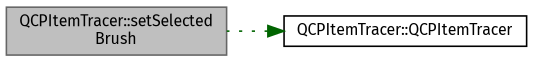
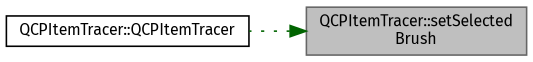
(247, 31) -> (270, 31)
